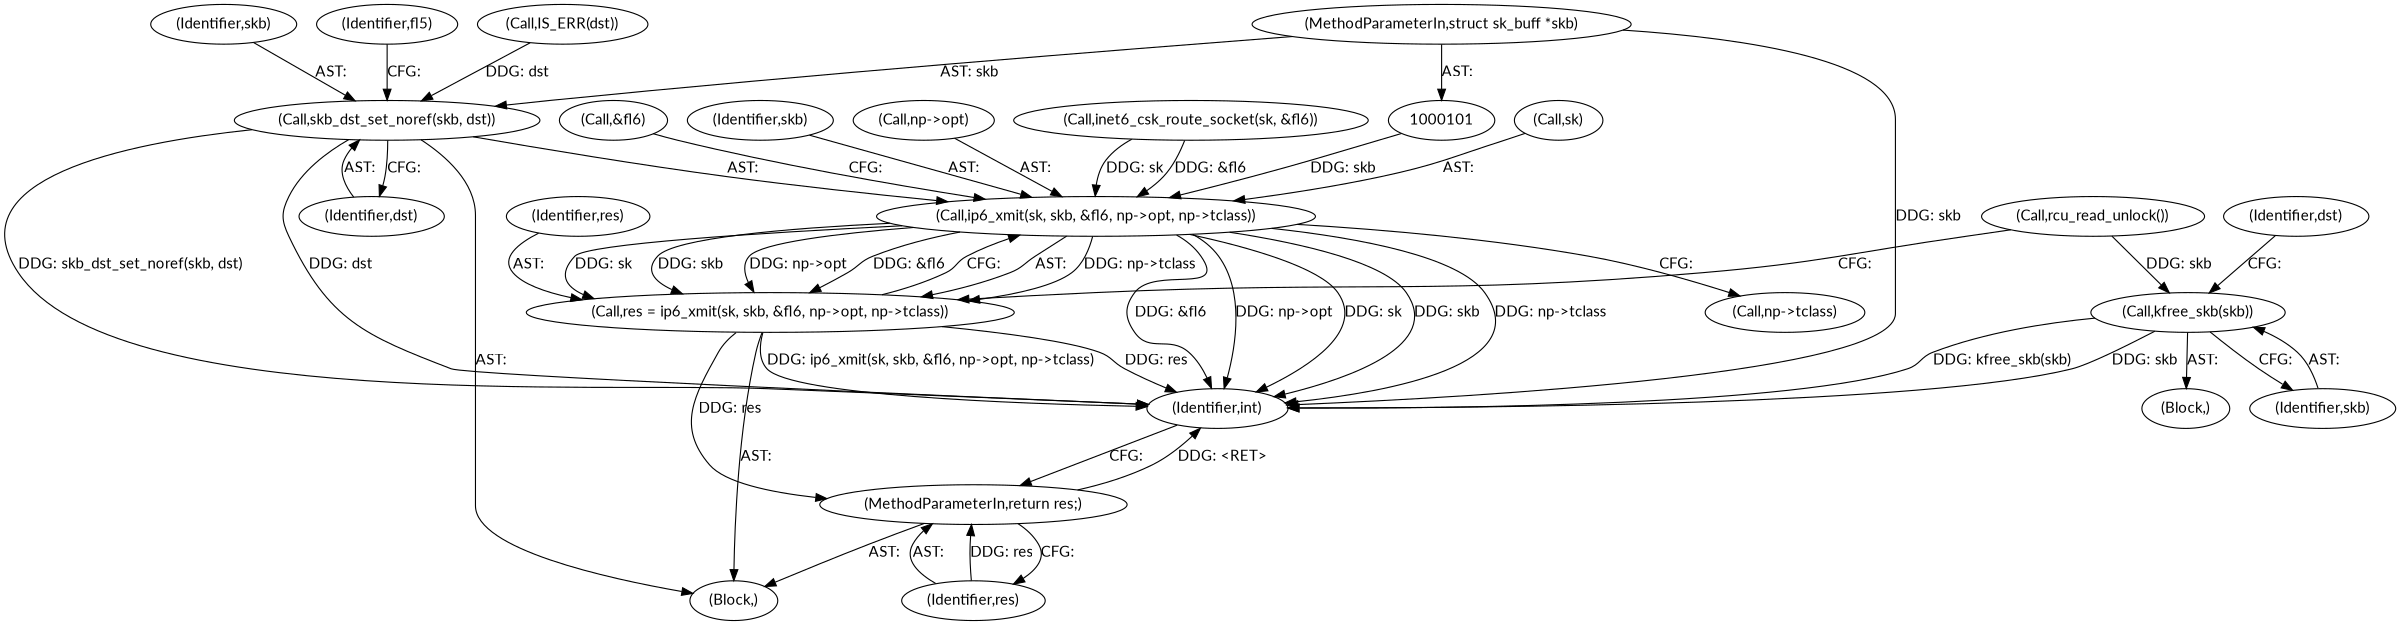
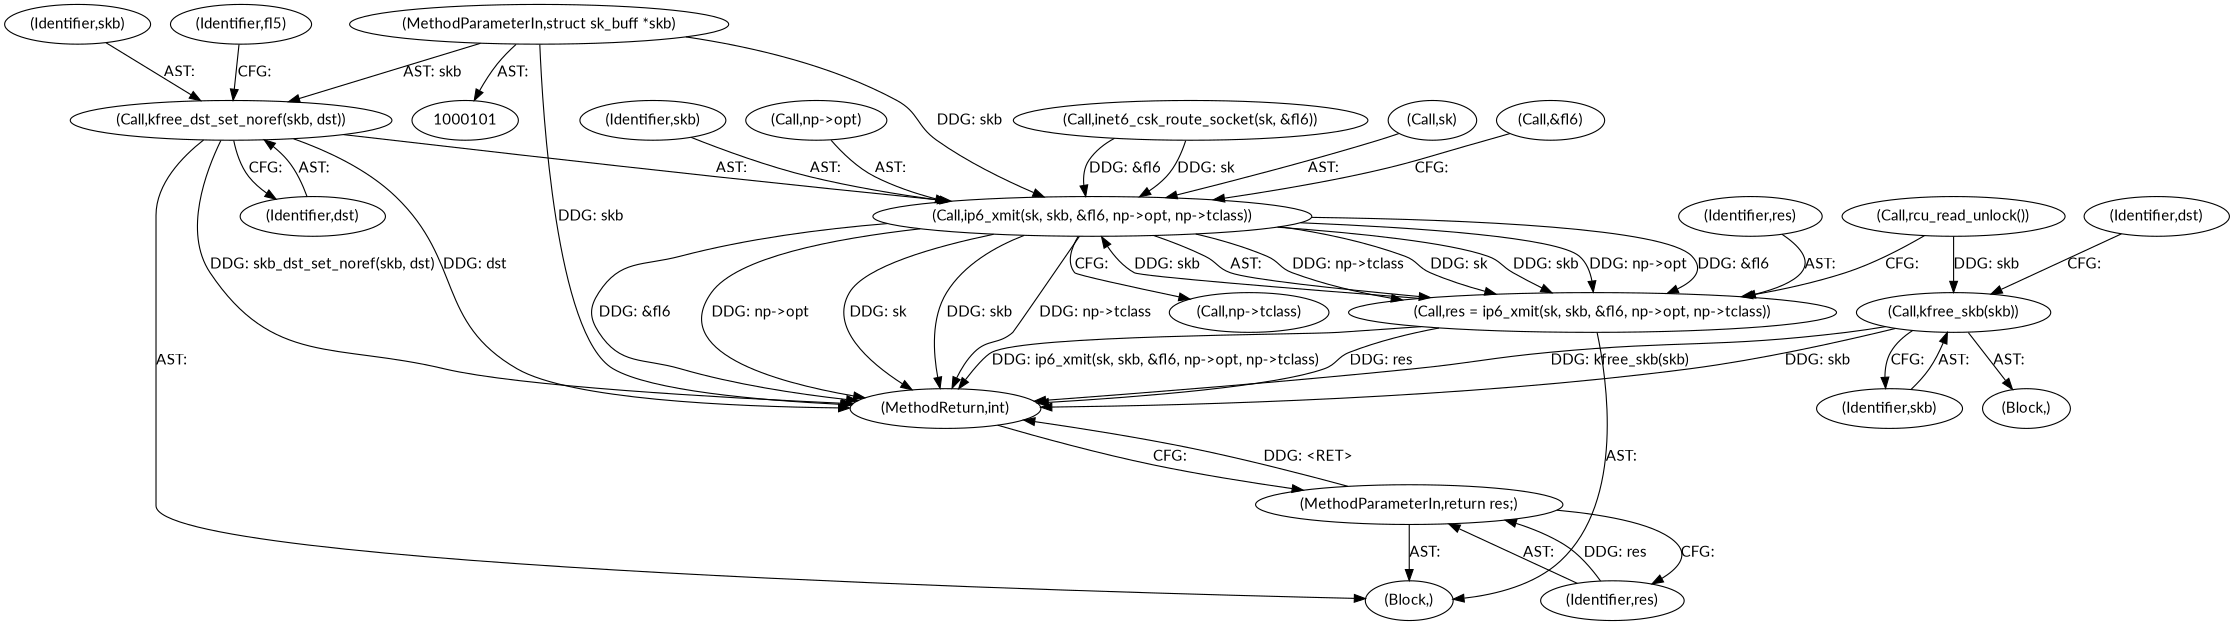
(563, 24) -> none
(387, 120) -> (231, 120)
(1291, 166) -> (873, 88)
(986, 264) -> (1167, 264)
(1217, 409) -> (945, 409)
(699, 450) -> none
